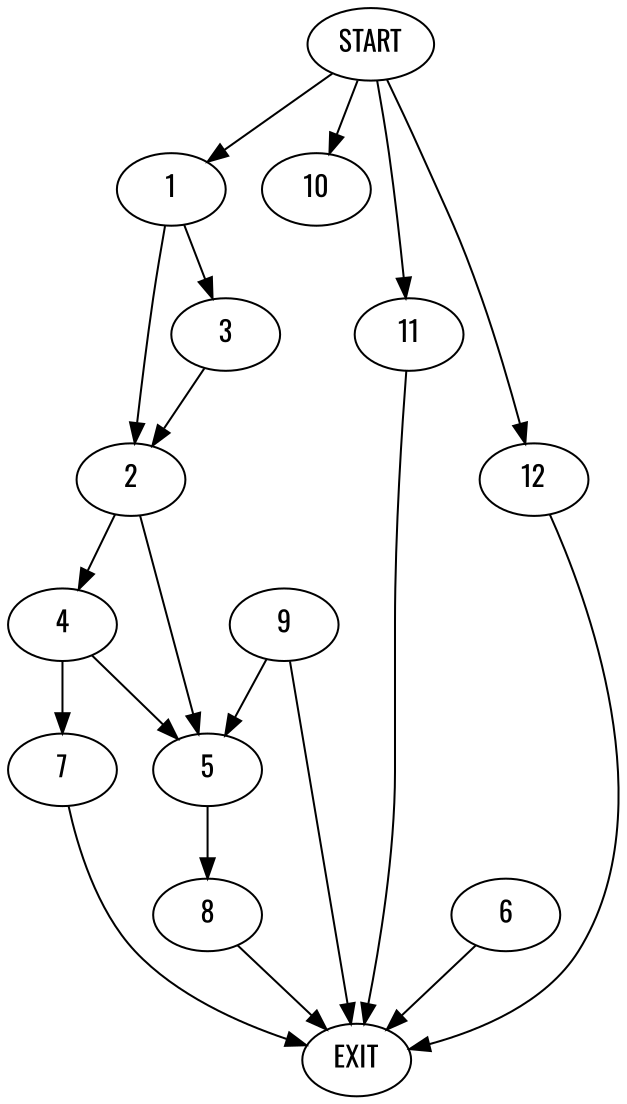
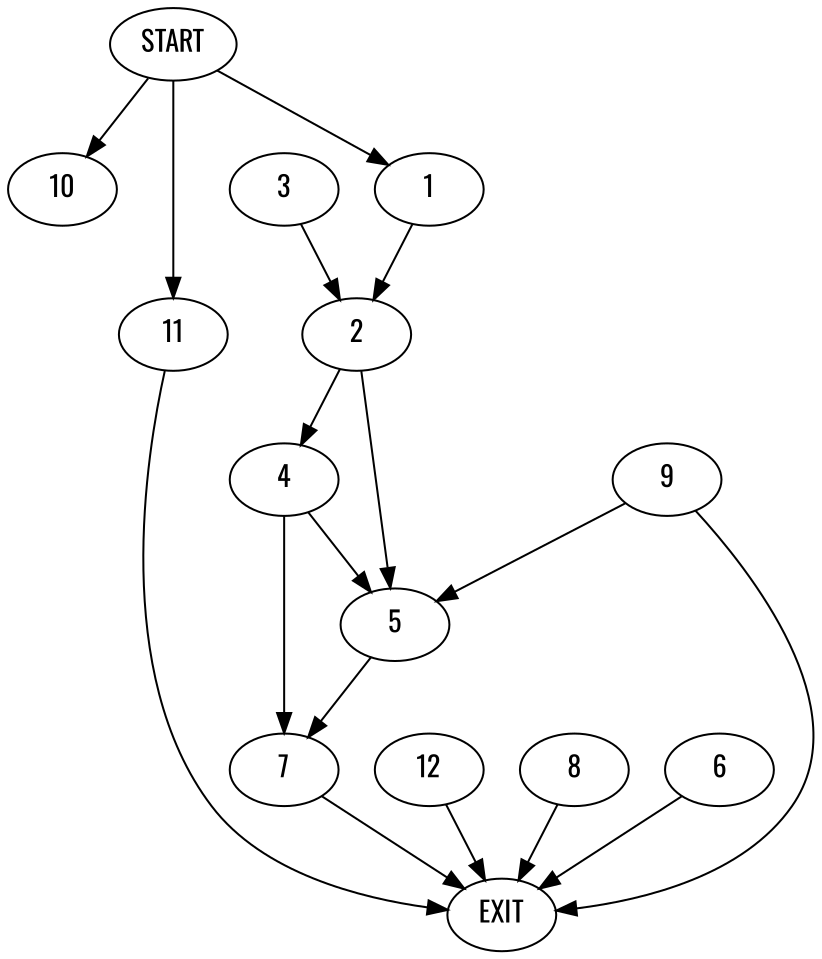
(463, 248) -> none
(195, 252) -> none
(208, 833) -> (346, 689)
